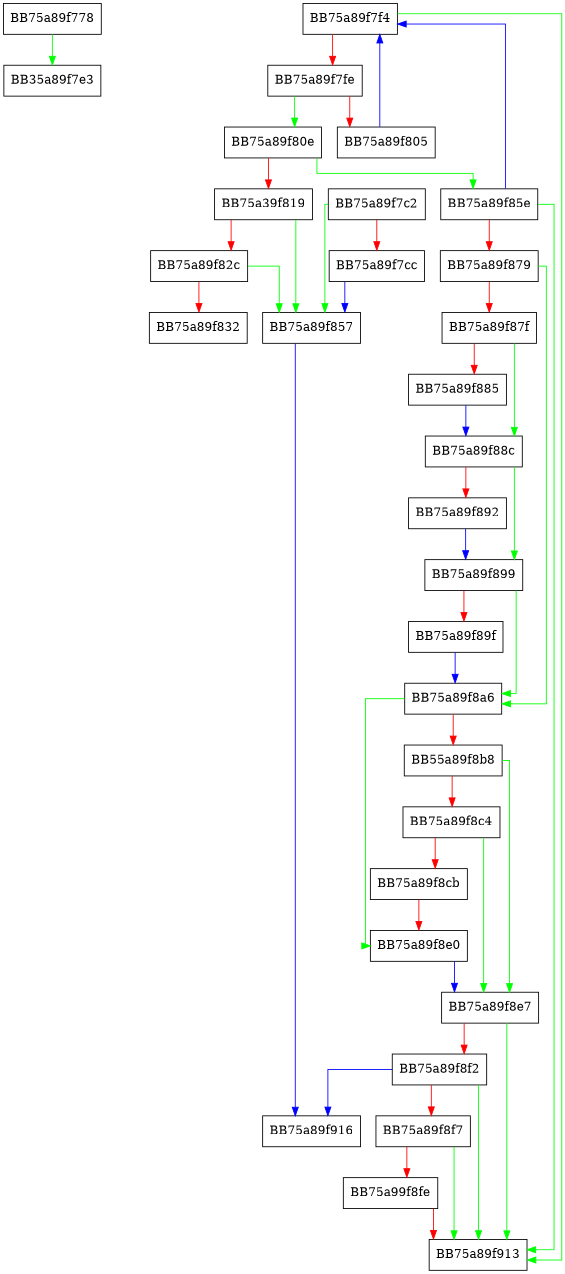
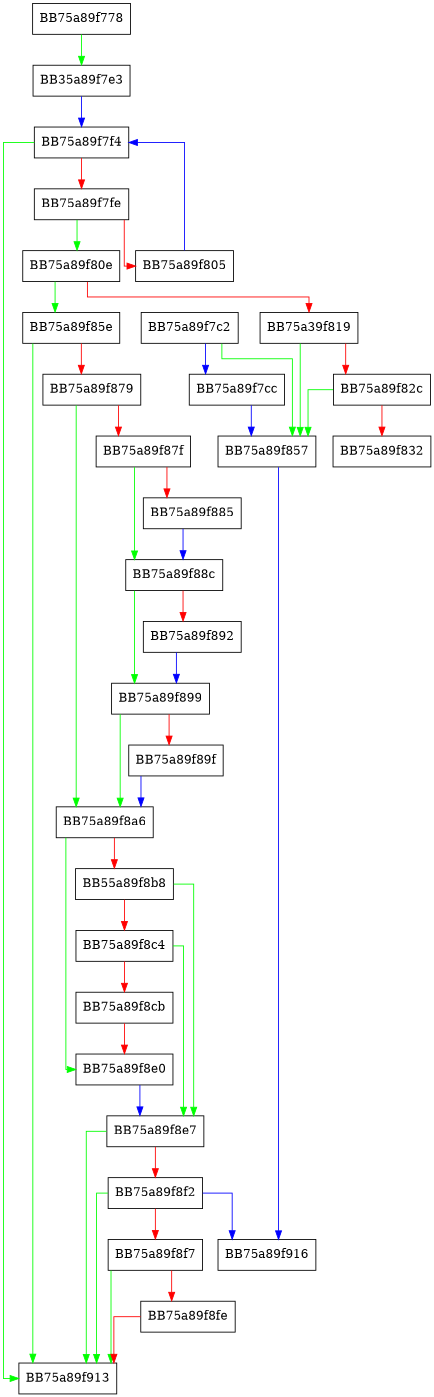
(505, 57) -> (82, 107)
(377, 231) -> (206, 354)
(391, 1193) -> (188, 1317)
